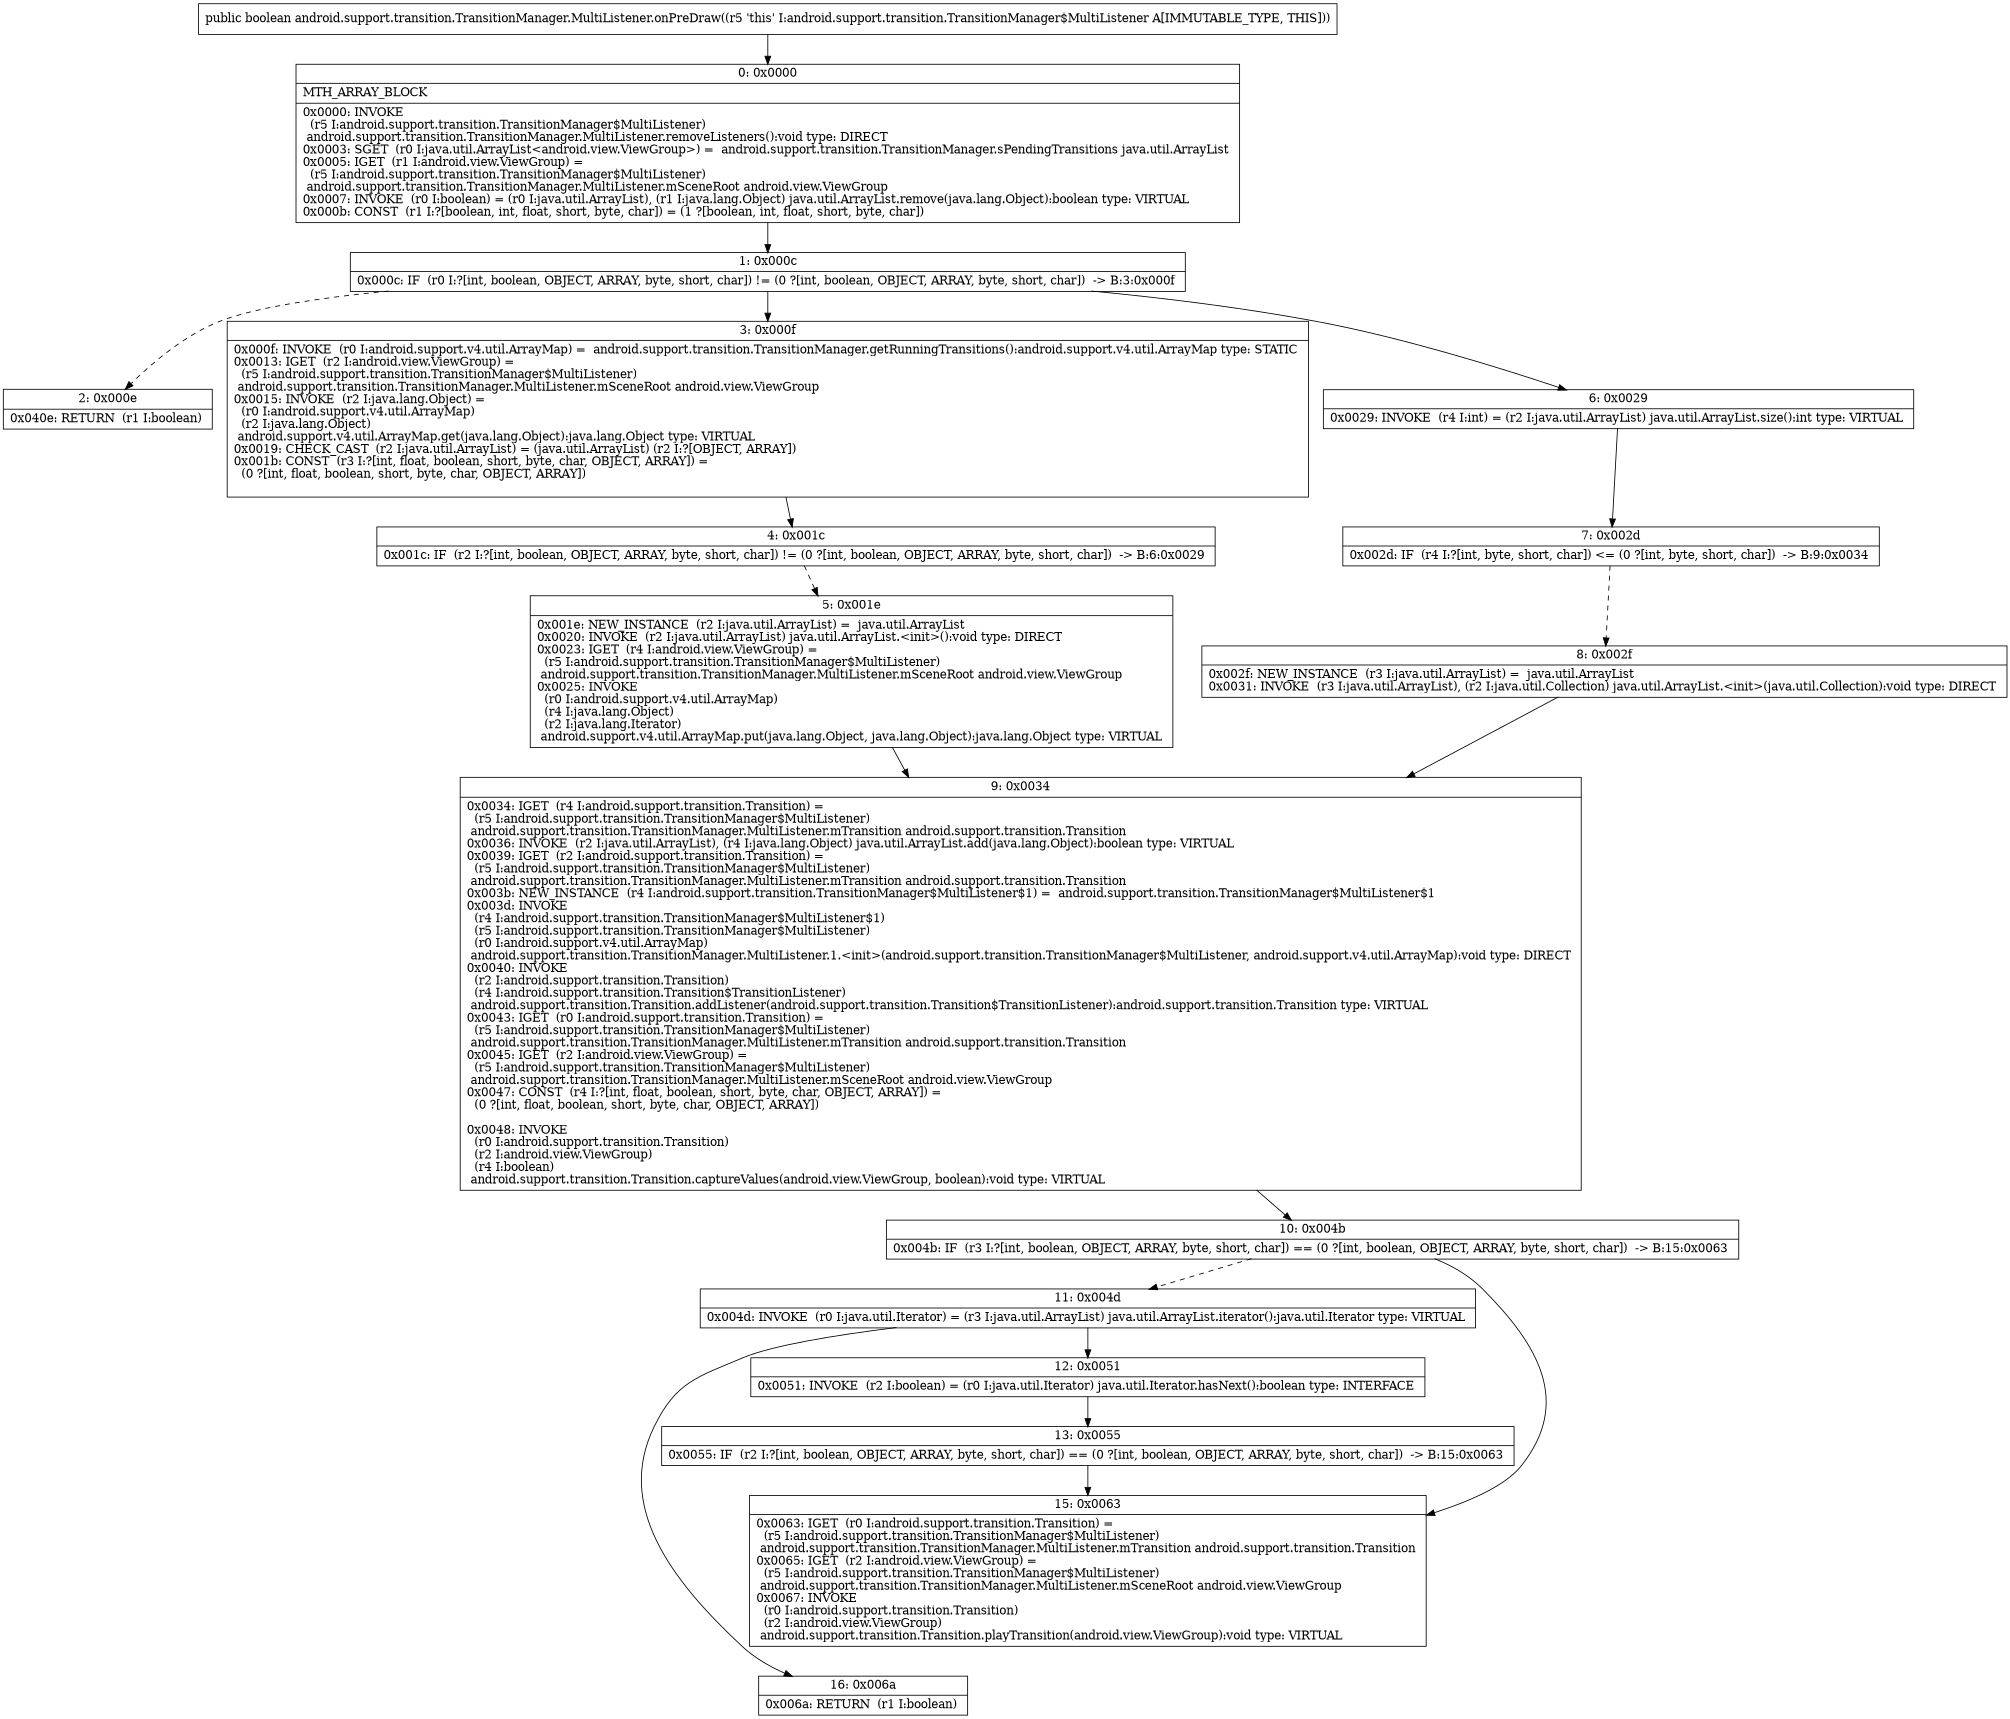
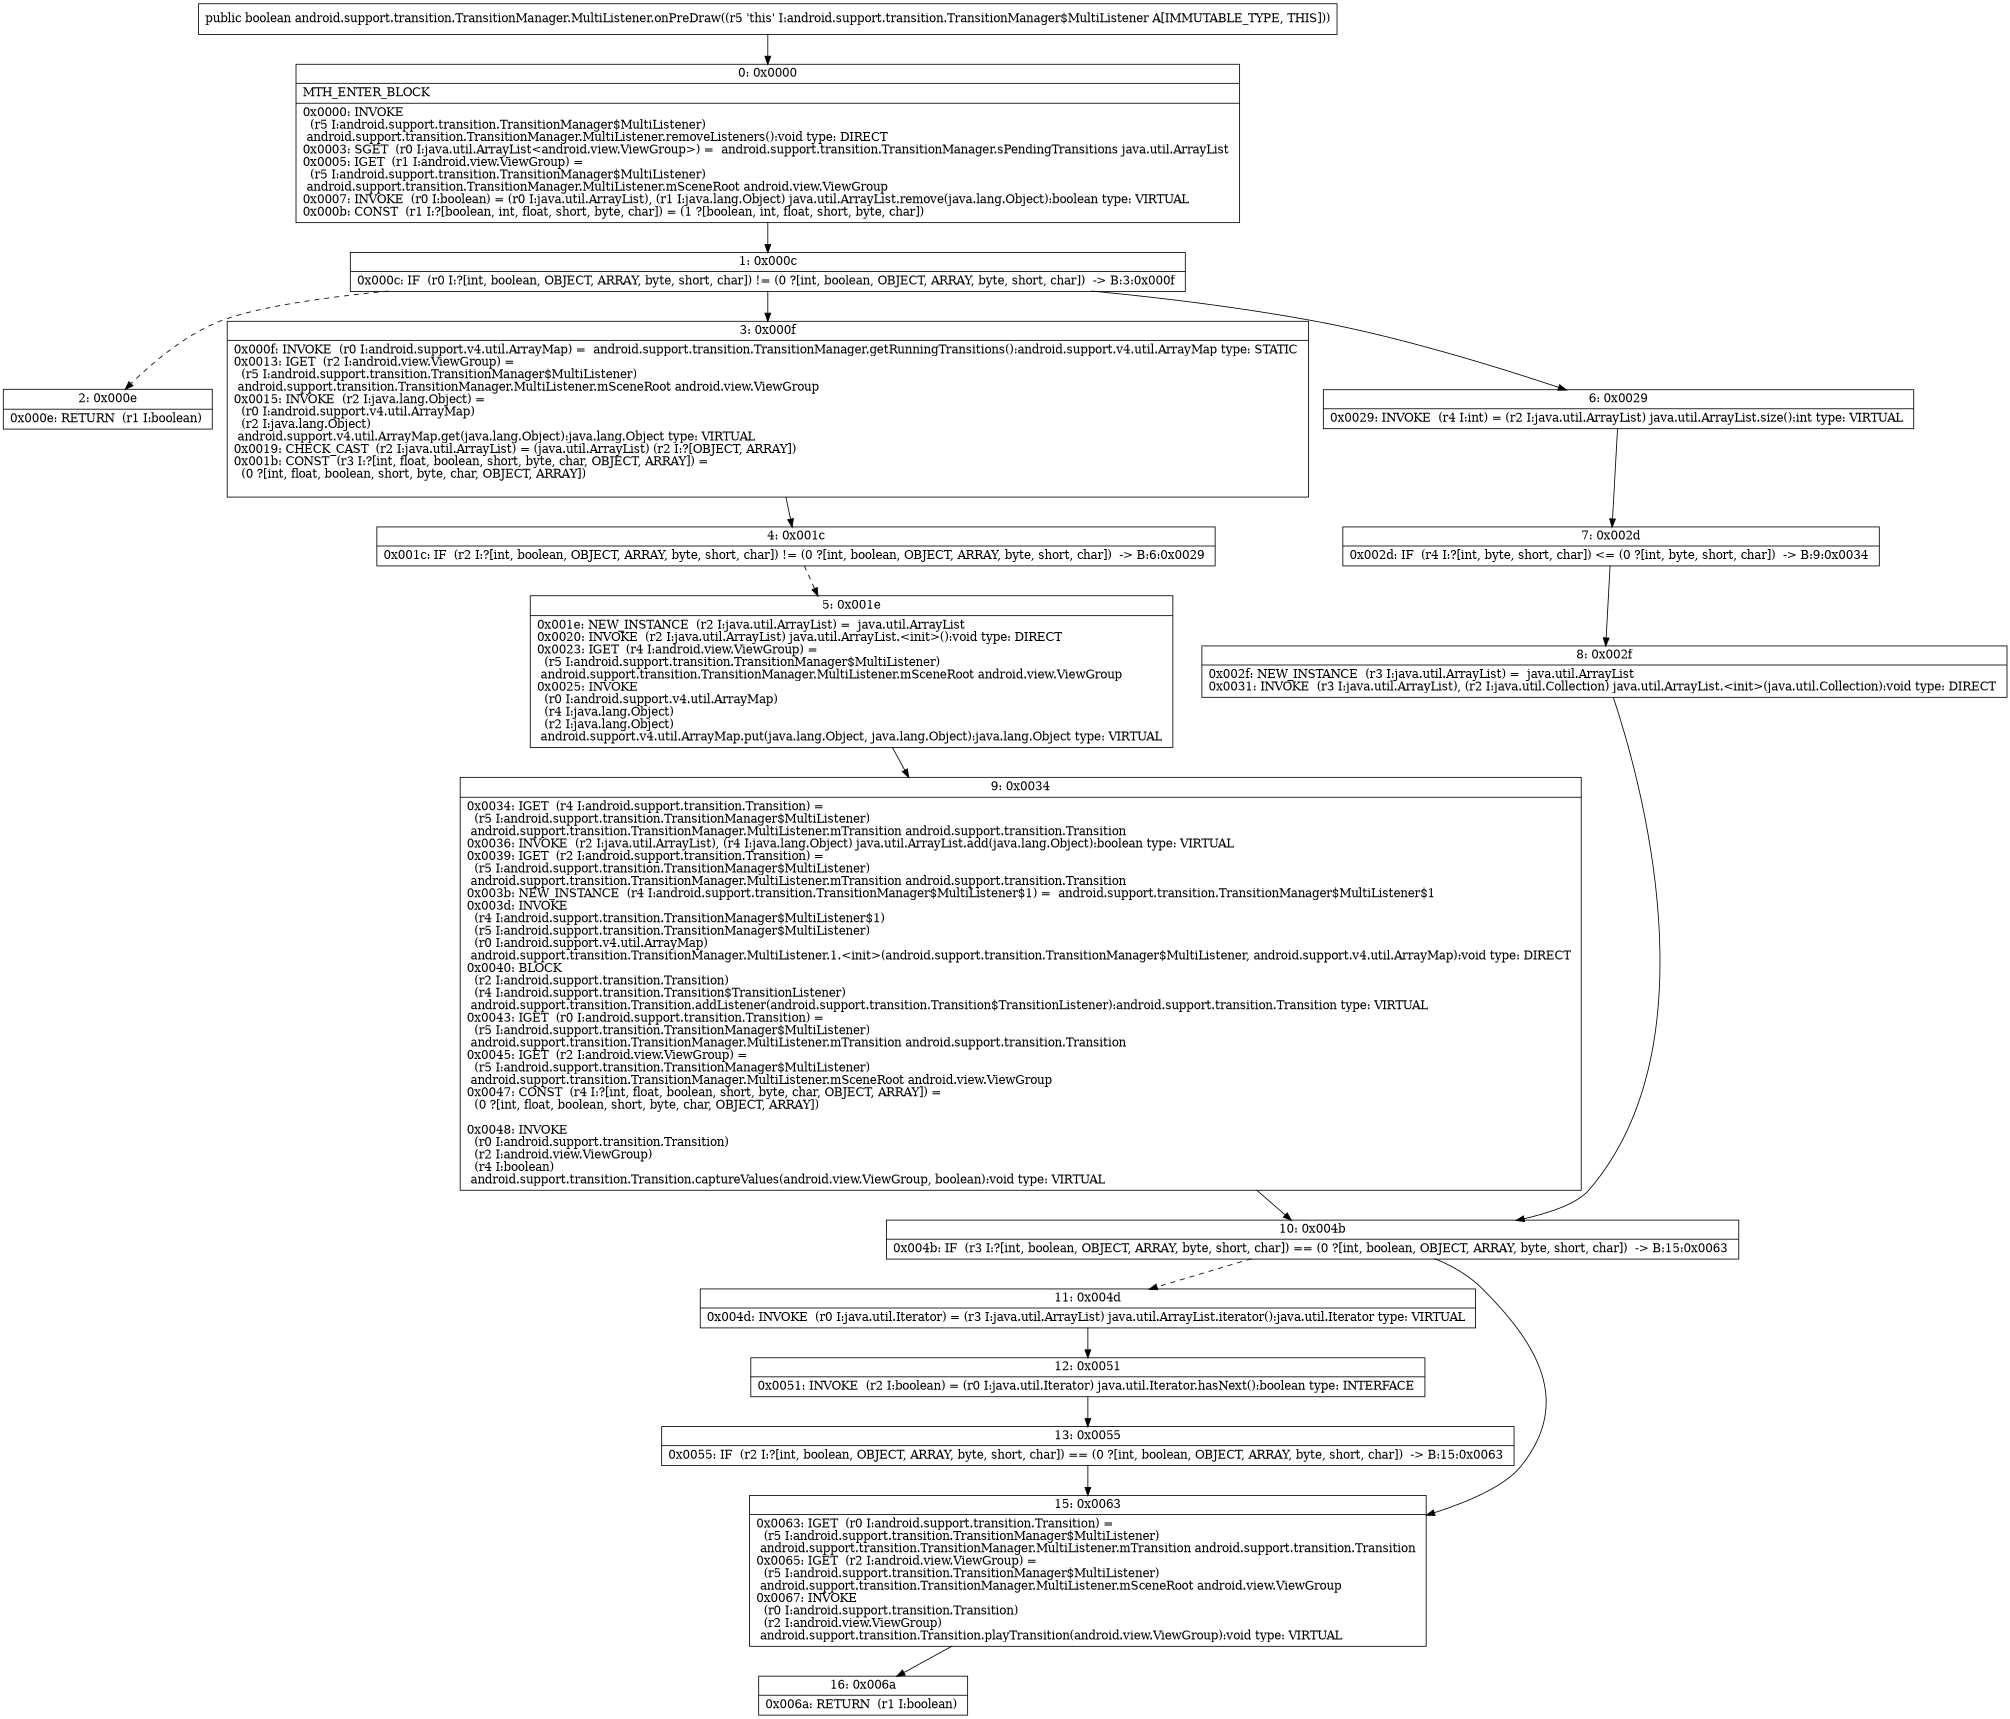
(365, 93) -> (366, 93)
(108, 419) -> (108, 419)
(1608, 602) -> (1608, 602)
(609, 725) -> (606, 725)
(1486, 735) -> (1659, 985)
(521, 968) -> (518, 968)
(649, 1442) -> (928, 1659)
